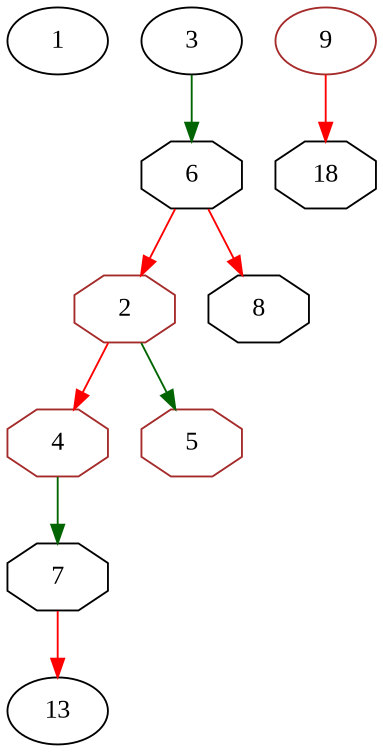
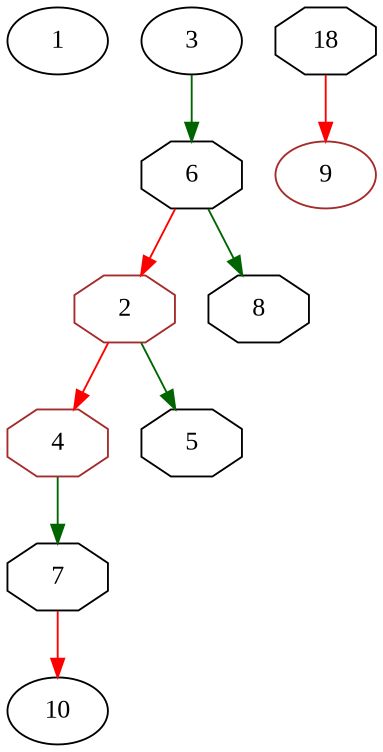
(326, 99) -> (326, 99)
(221, 234) -> (221, 234)
(192, 443) -> (192, 443)
(58, 711) -> (58, 711)
